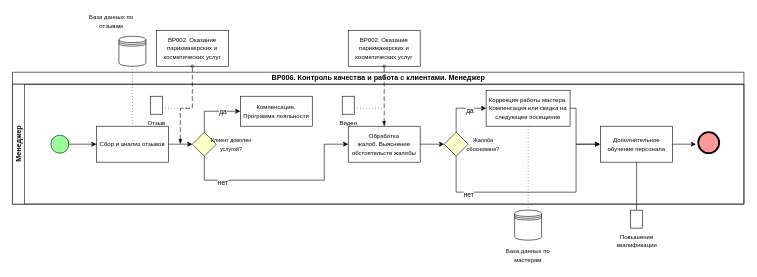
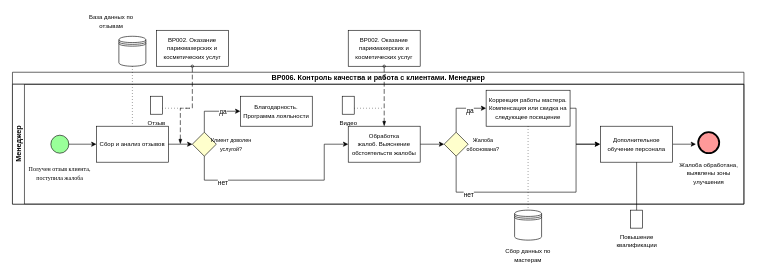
(276, 111) -> (276, 111)
none -> (60, 173)
none -> (709, 173)
(528, 255) -> (528, 255)
